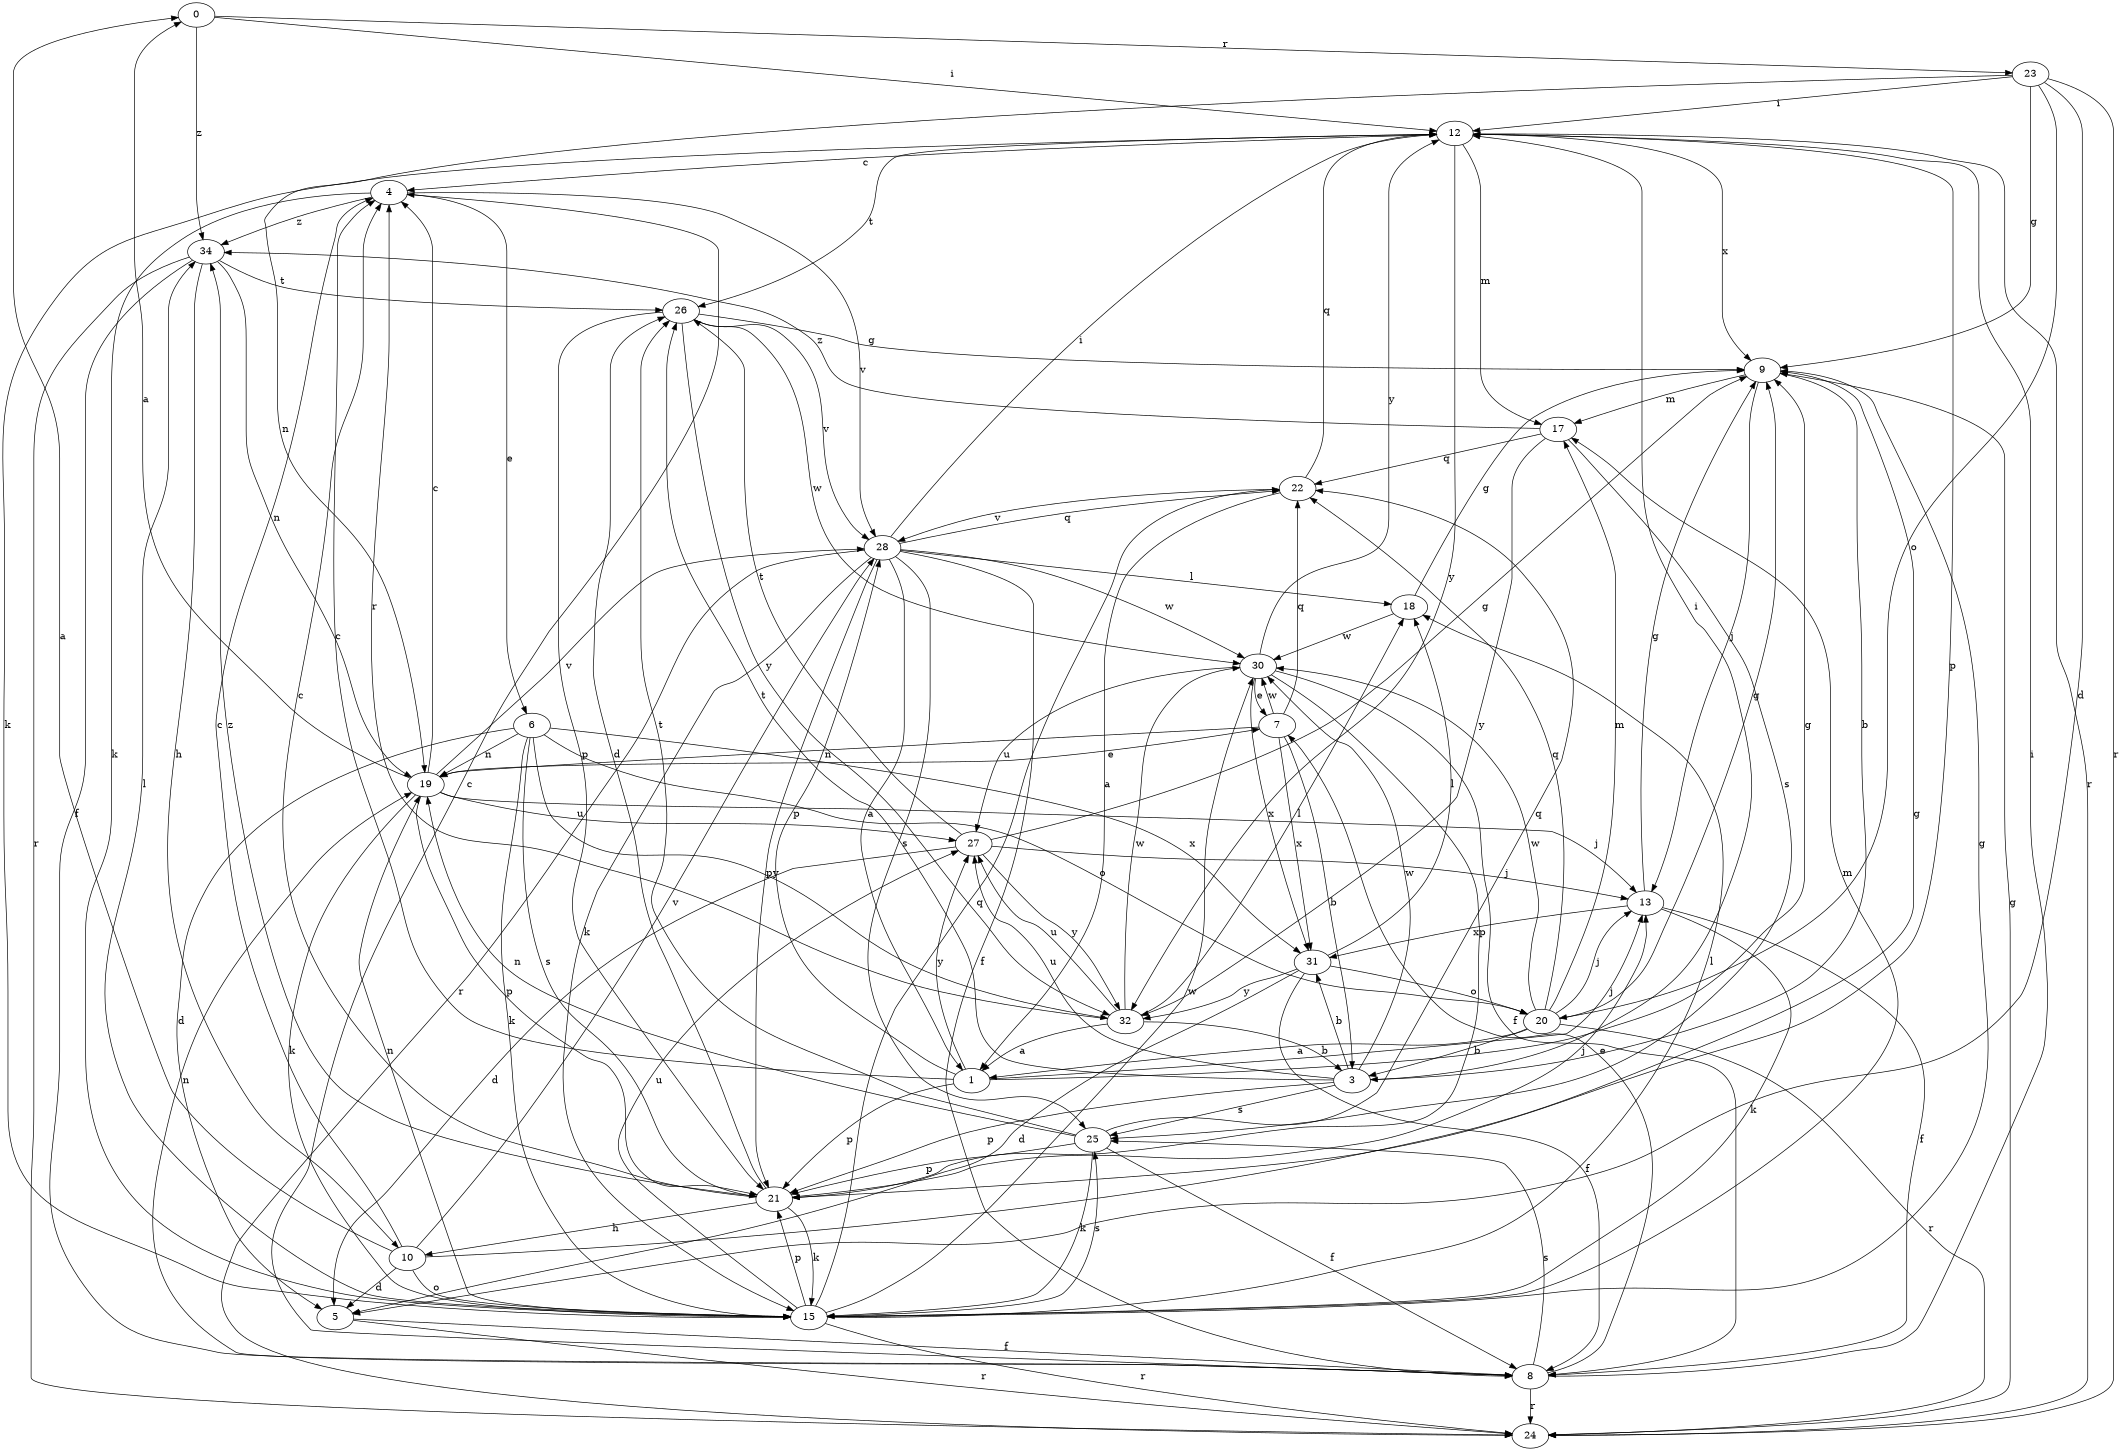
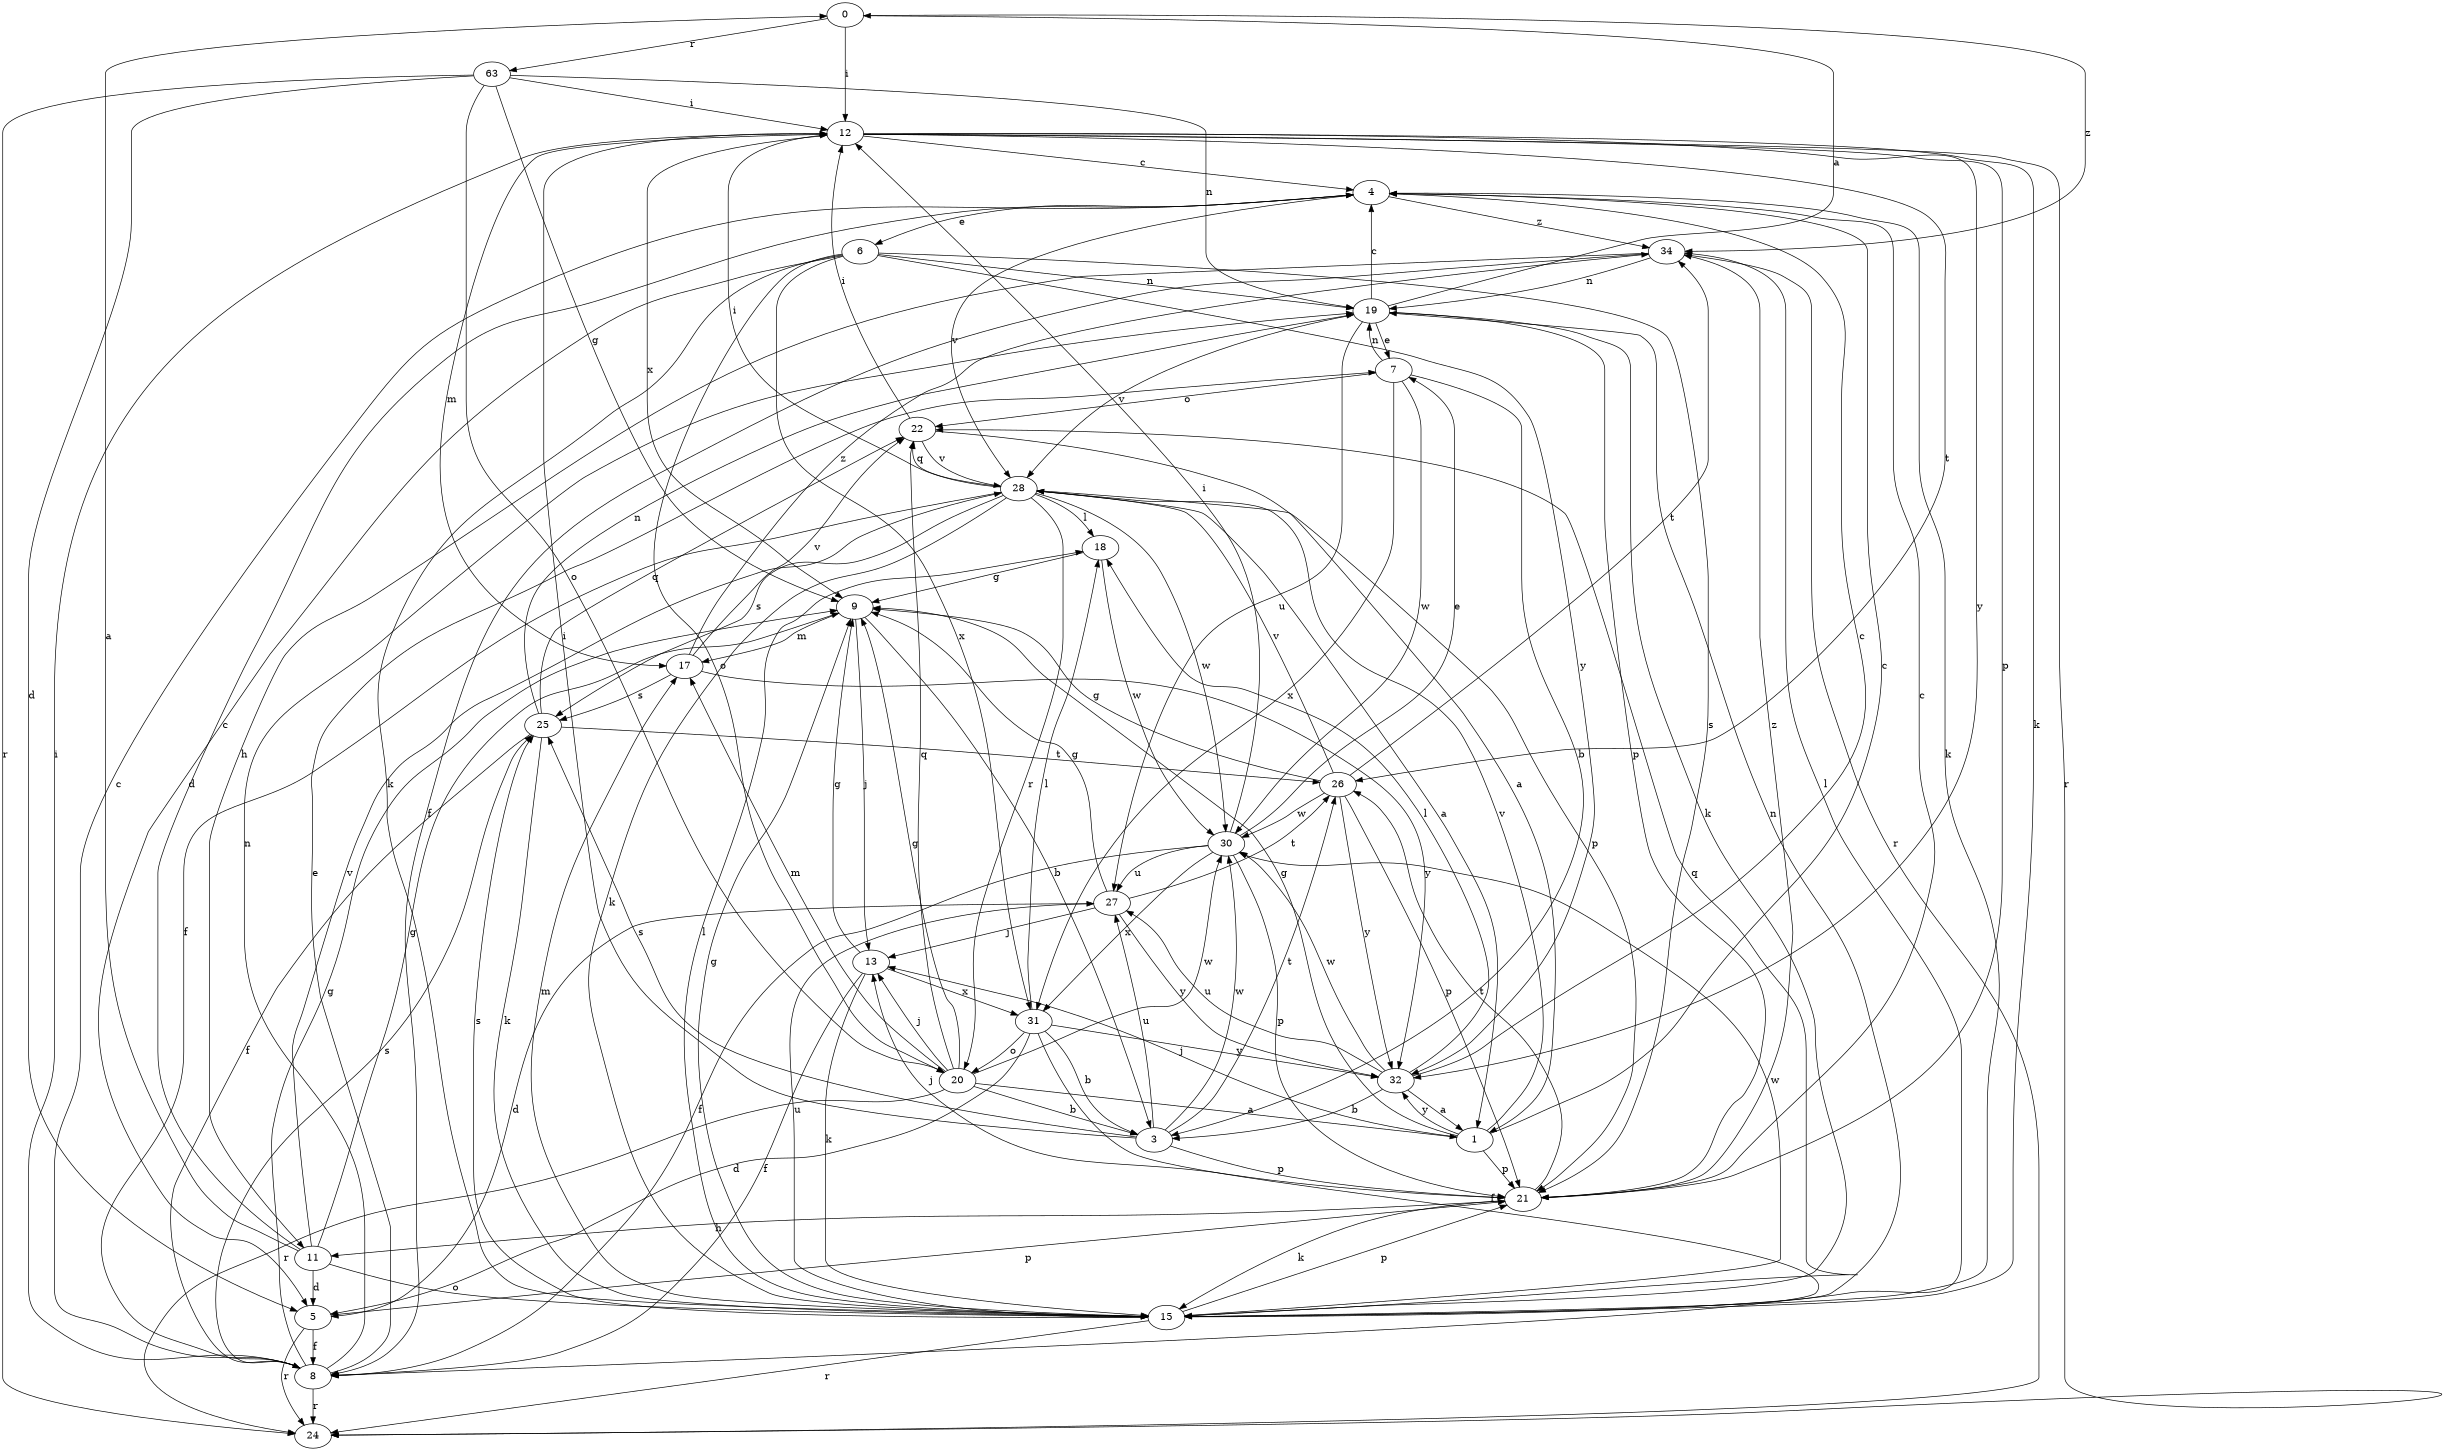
(2031, 74) -> (492, 74)
(423, 302) -> (1617, 564)
(1327, 311) -> (844, 281)
(1392, 400) -> (1204, 489)
(4, 429) -> (2034, 549)
(1447, 459) -> (818, 548)
(374, 607) -> (1862, 637)
(1301, 607) -> (1187, 400)
(617, 755) -> (1482, 992)
(797, 814) -> (1502, 814)
(1045, 814) -> none
(936, 966) -> (1429, 1120)
(1333, 1025) -> (1082, 1088)
(2010, 1035) -> (368, 845)
(936, 1163) -> (914, 1258)
(407, 1258) -> (313, 1258)
(340, 1368) -> (1026, 777)
